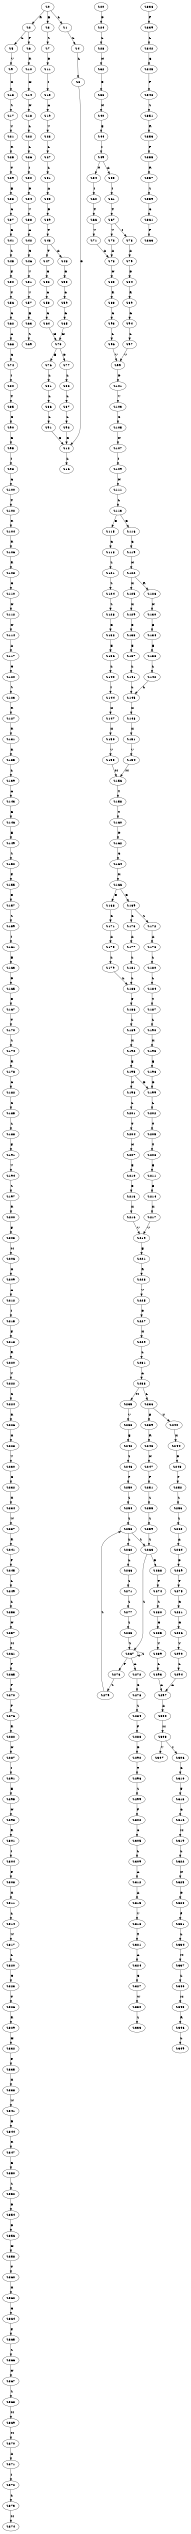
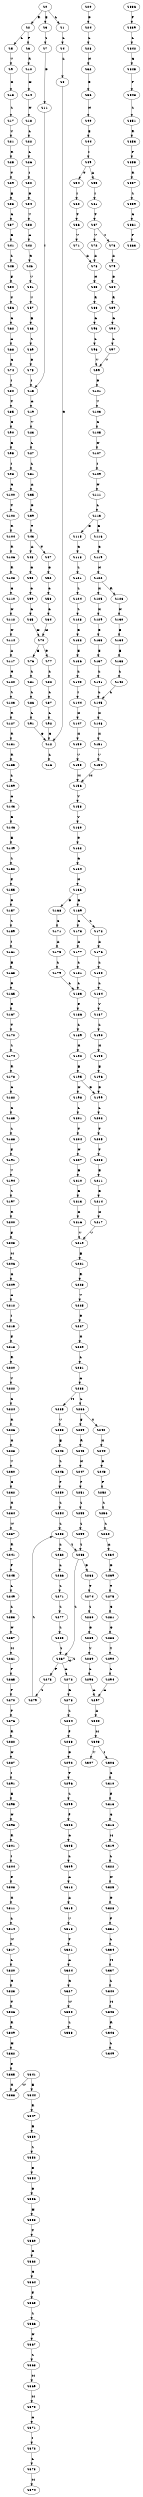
none -> (31, 370)
(11, 2099) -> (22, 2084)
